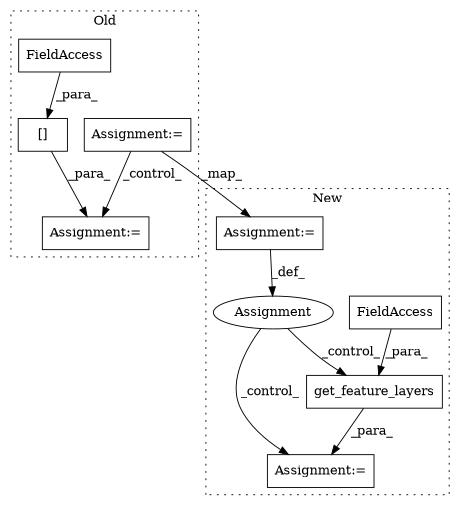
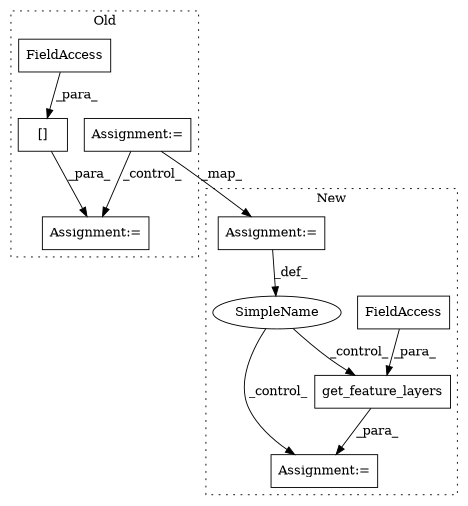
(273, 313) -> (277, 313)
